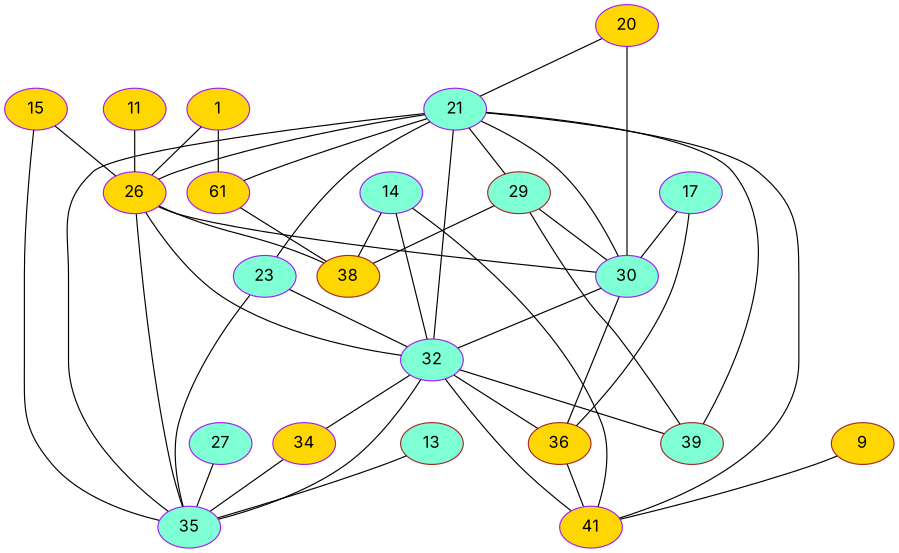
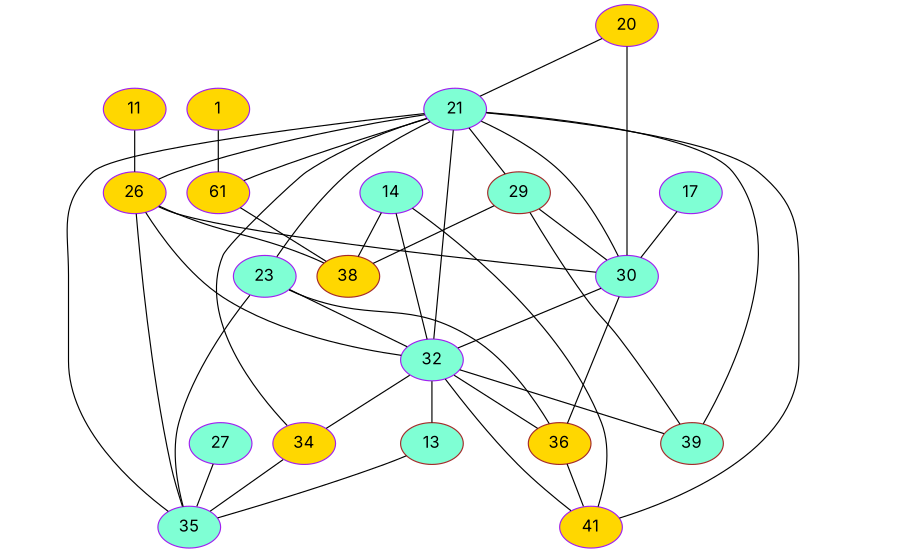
(36, 109) -> none
(170, 157) -> none
none -> (234, 241)
(652, 329) -> (446, 325)
(863, 444) -> none
(335, 472) -> (432, 402)
